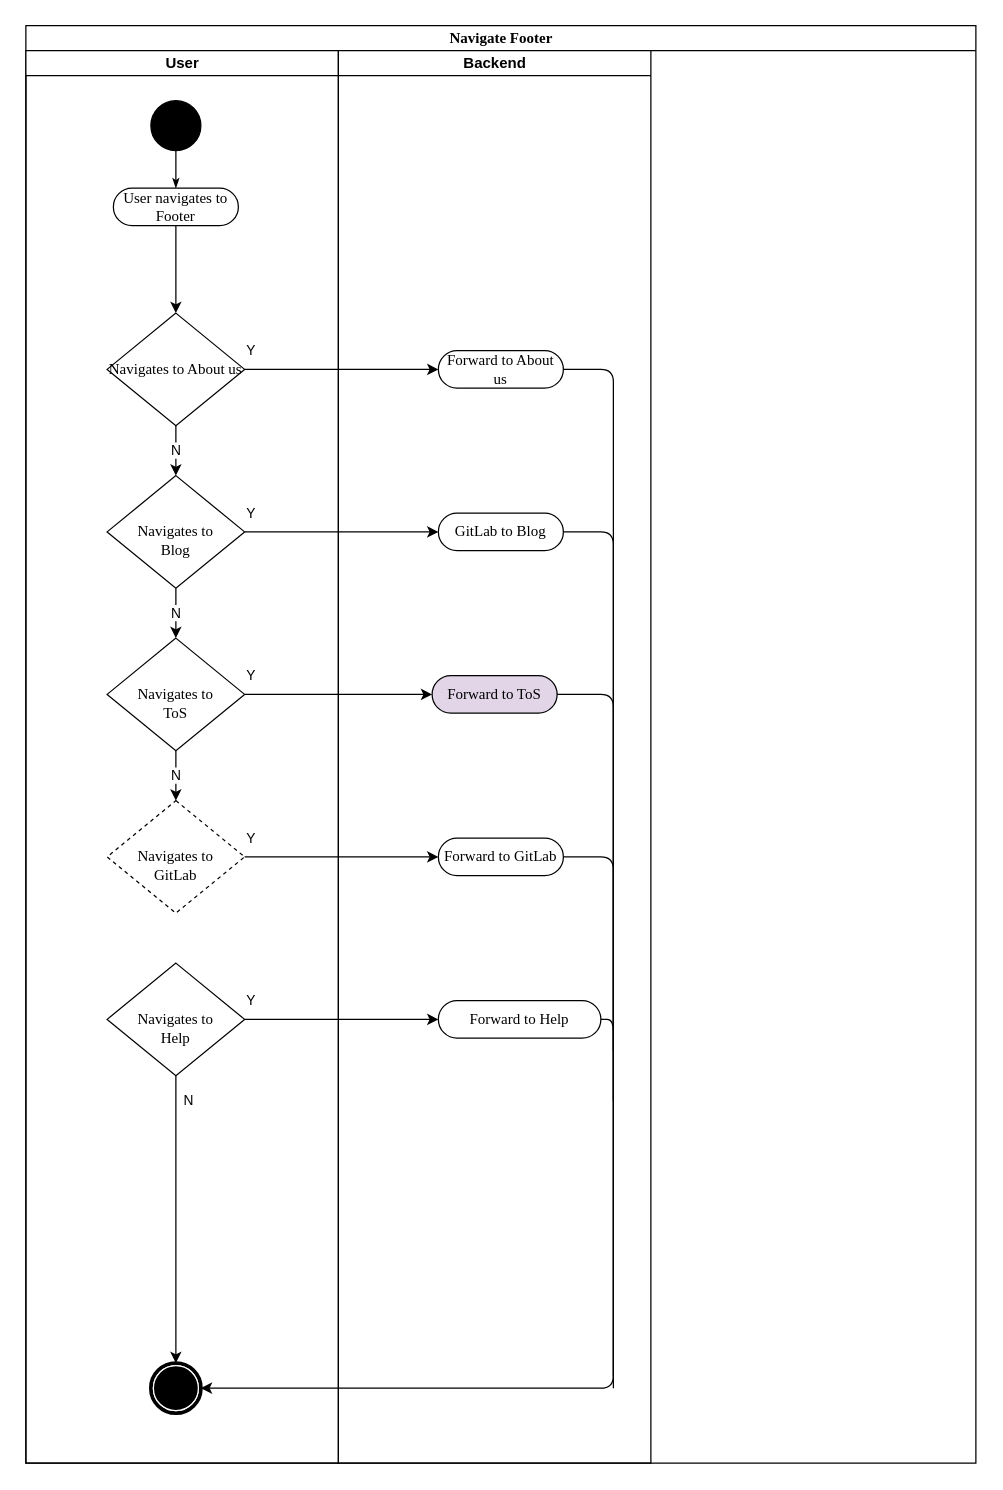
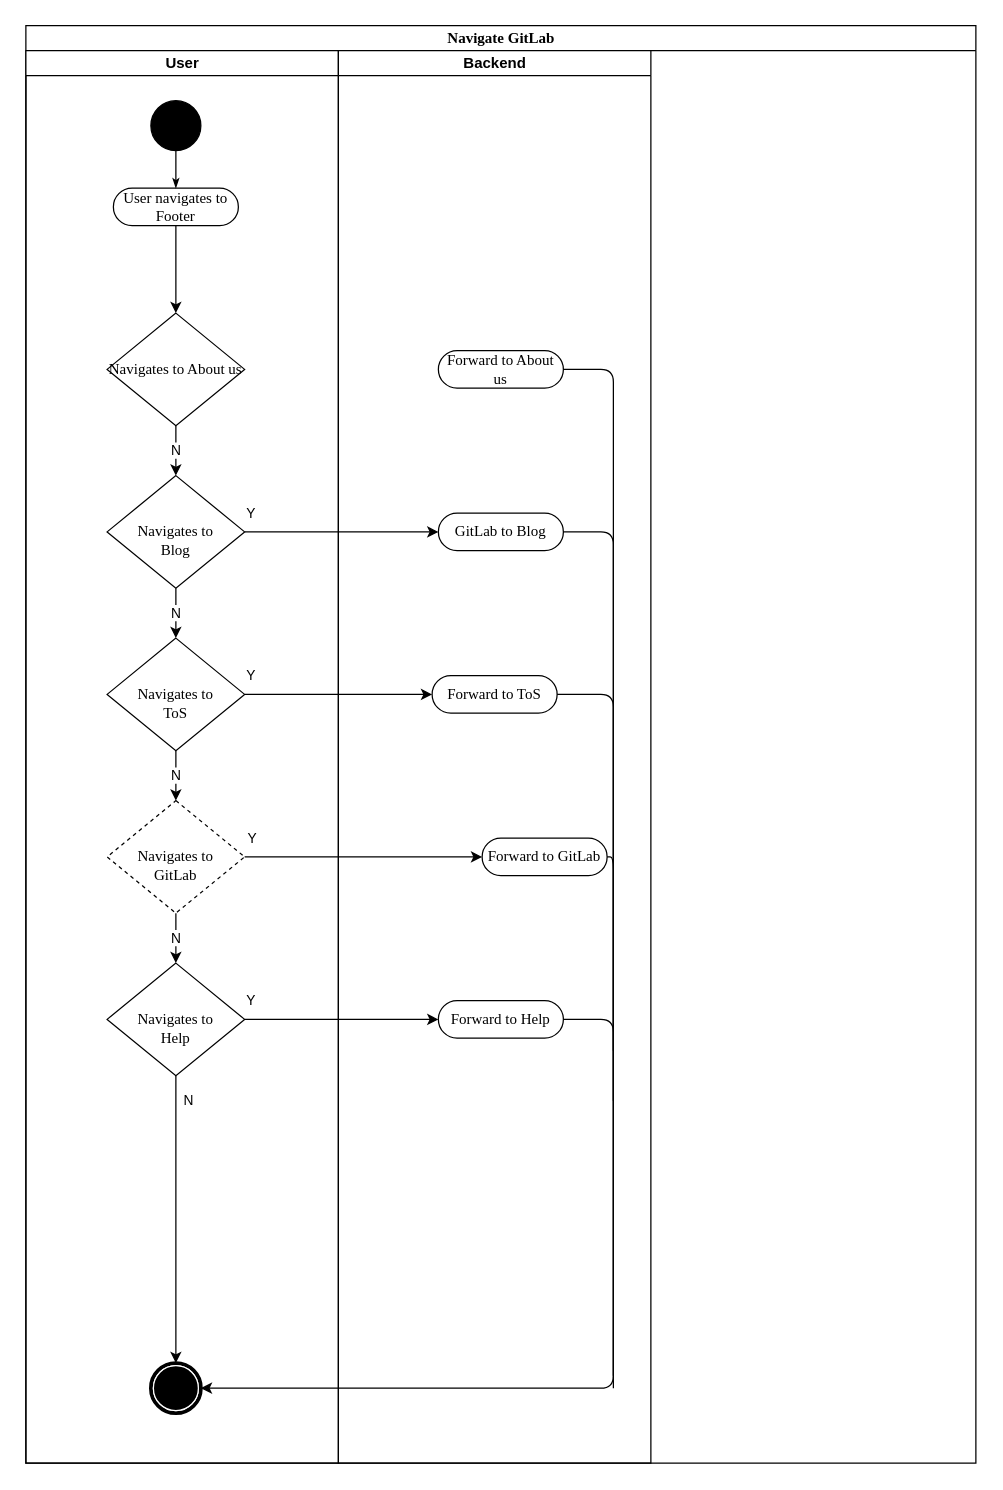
(501, 38) -> (501, 38)
(335, 369) -> none
(494, 694) -> (494, 694)
(501, 857) -> (544, 857)
none -> (176, 934)
(519, 1019) -> (501, 1019)
